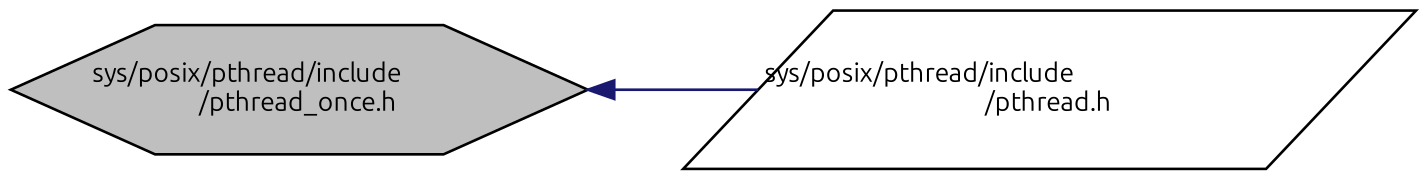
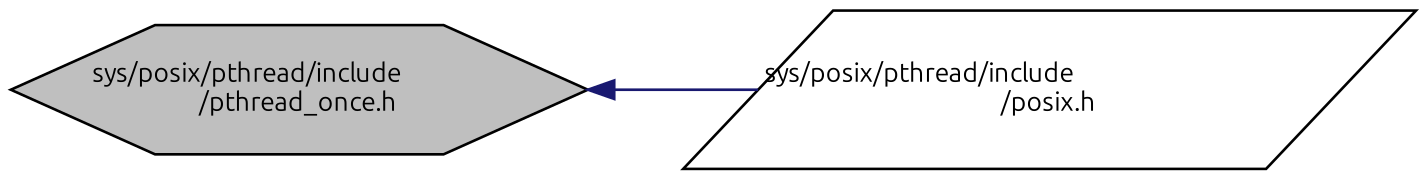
(1050, 90) -> (1050, 90)
